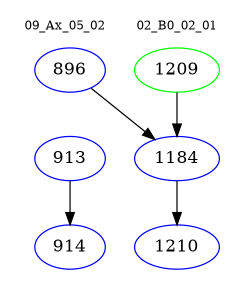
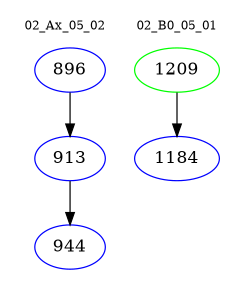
(65, 26) -> (65, 26)
(177, 26) -> (177, 26)
(107, 101) -> (70, 108)
(70, 247) -> (70, 247)
(177, 247) -> none
